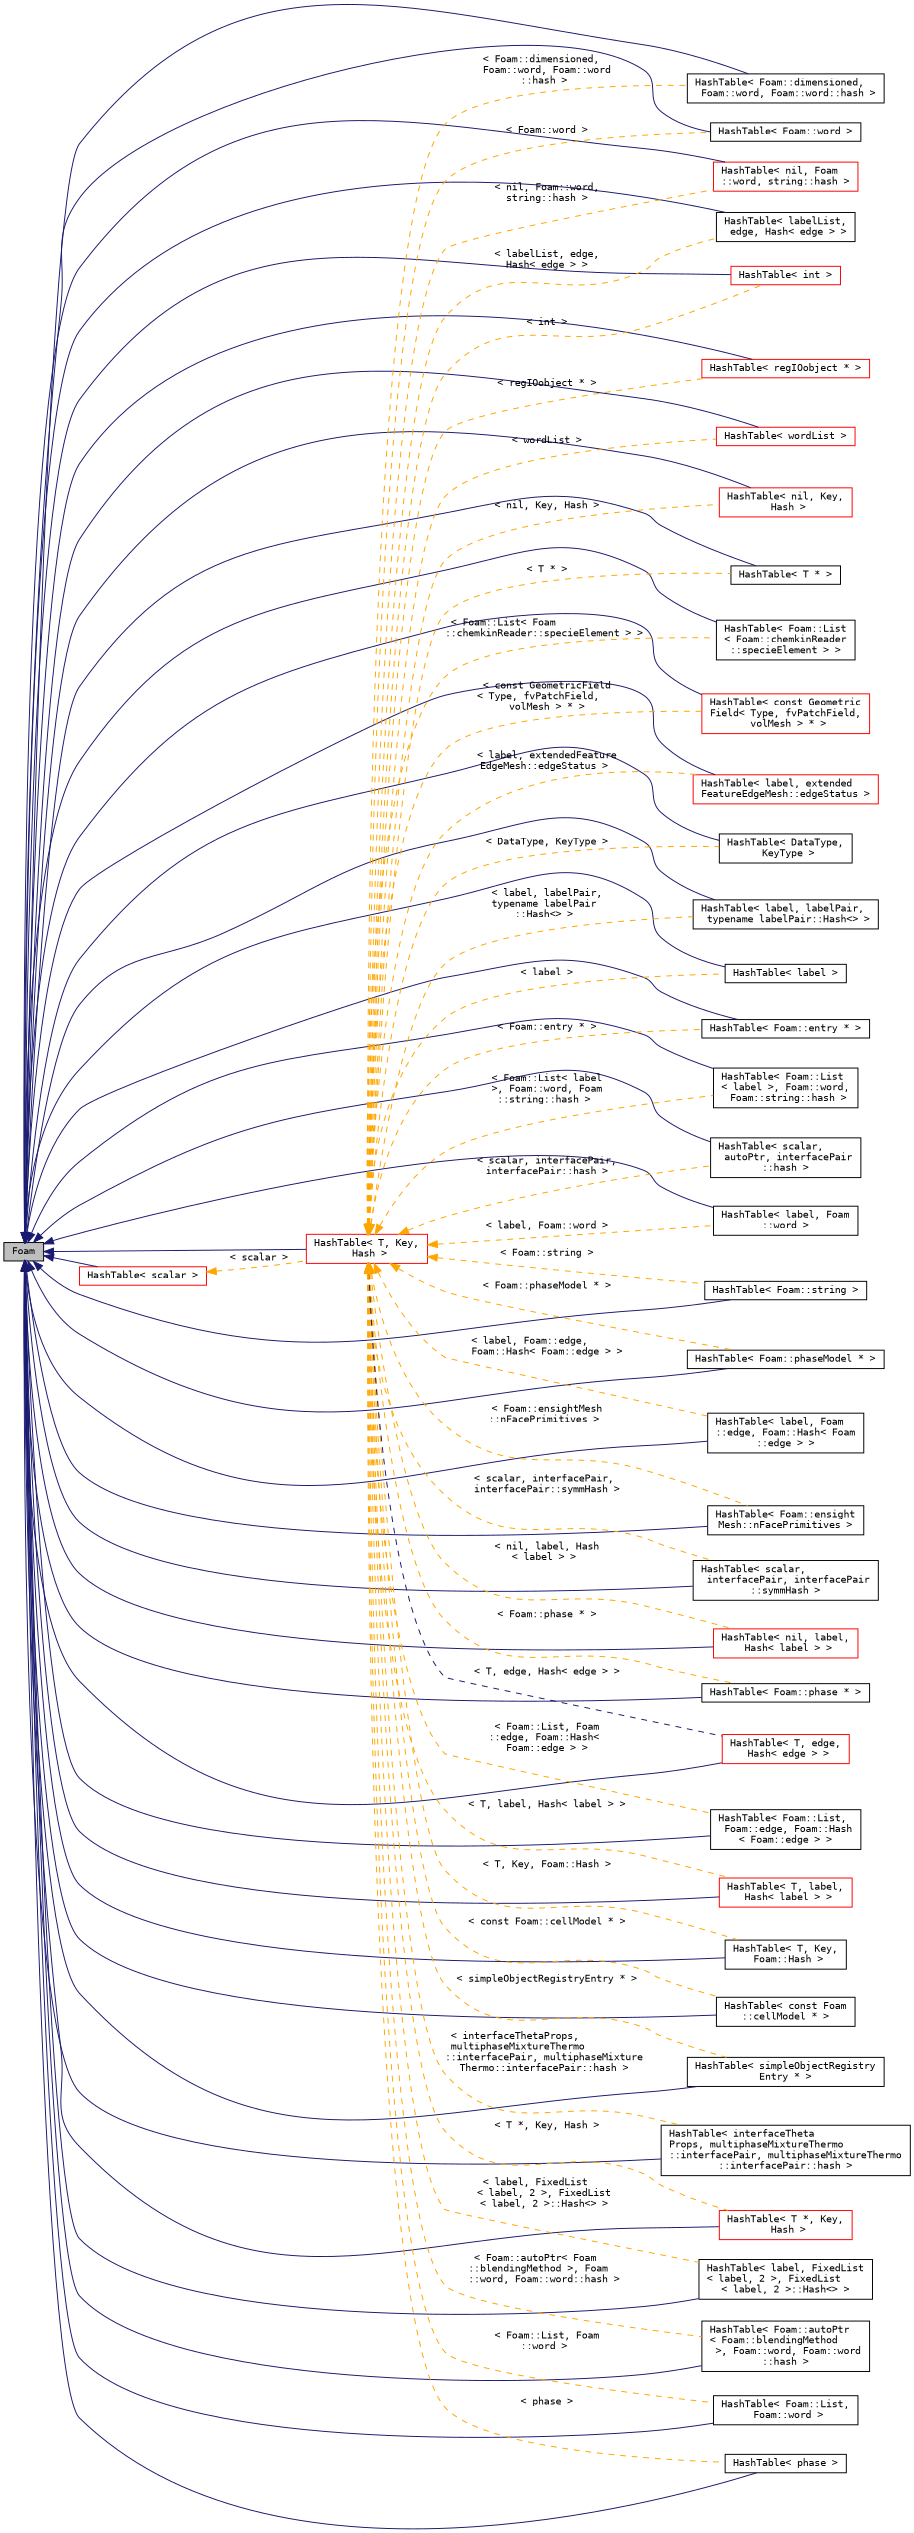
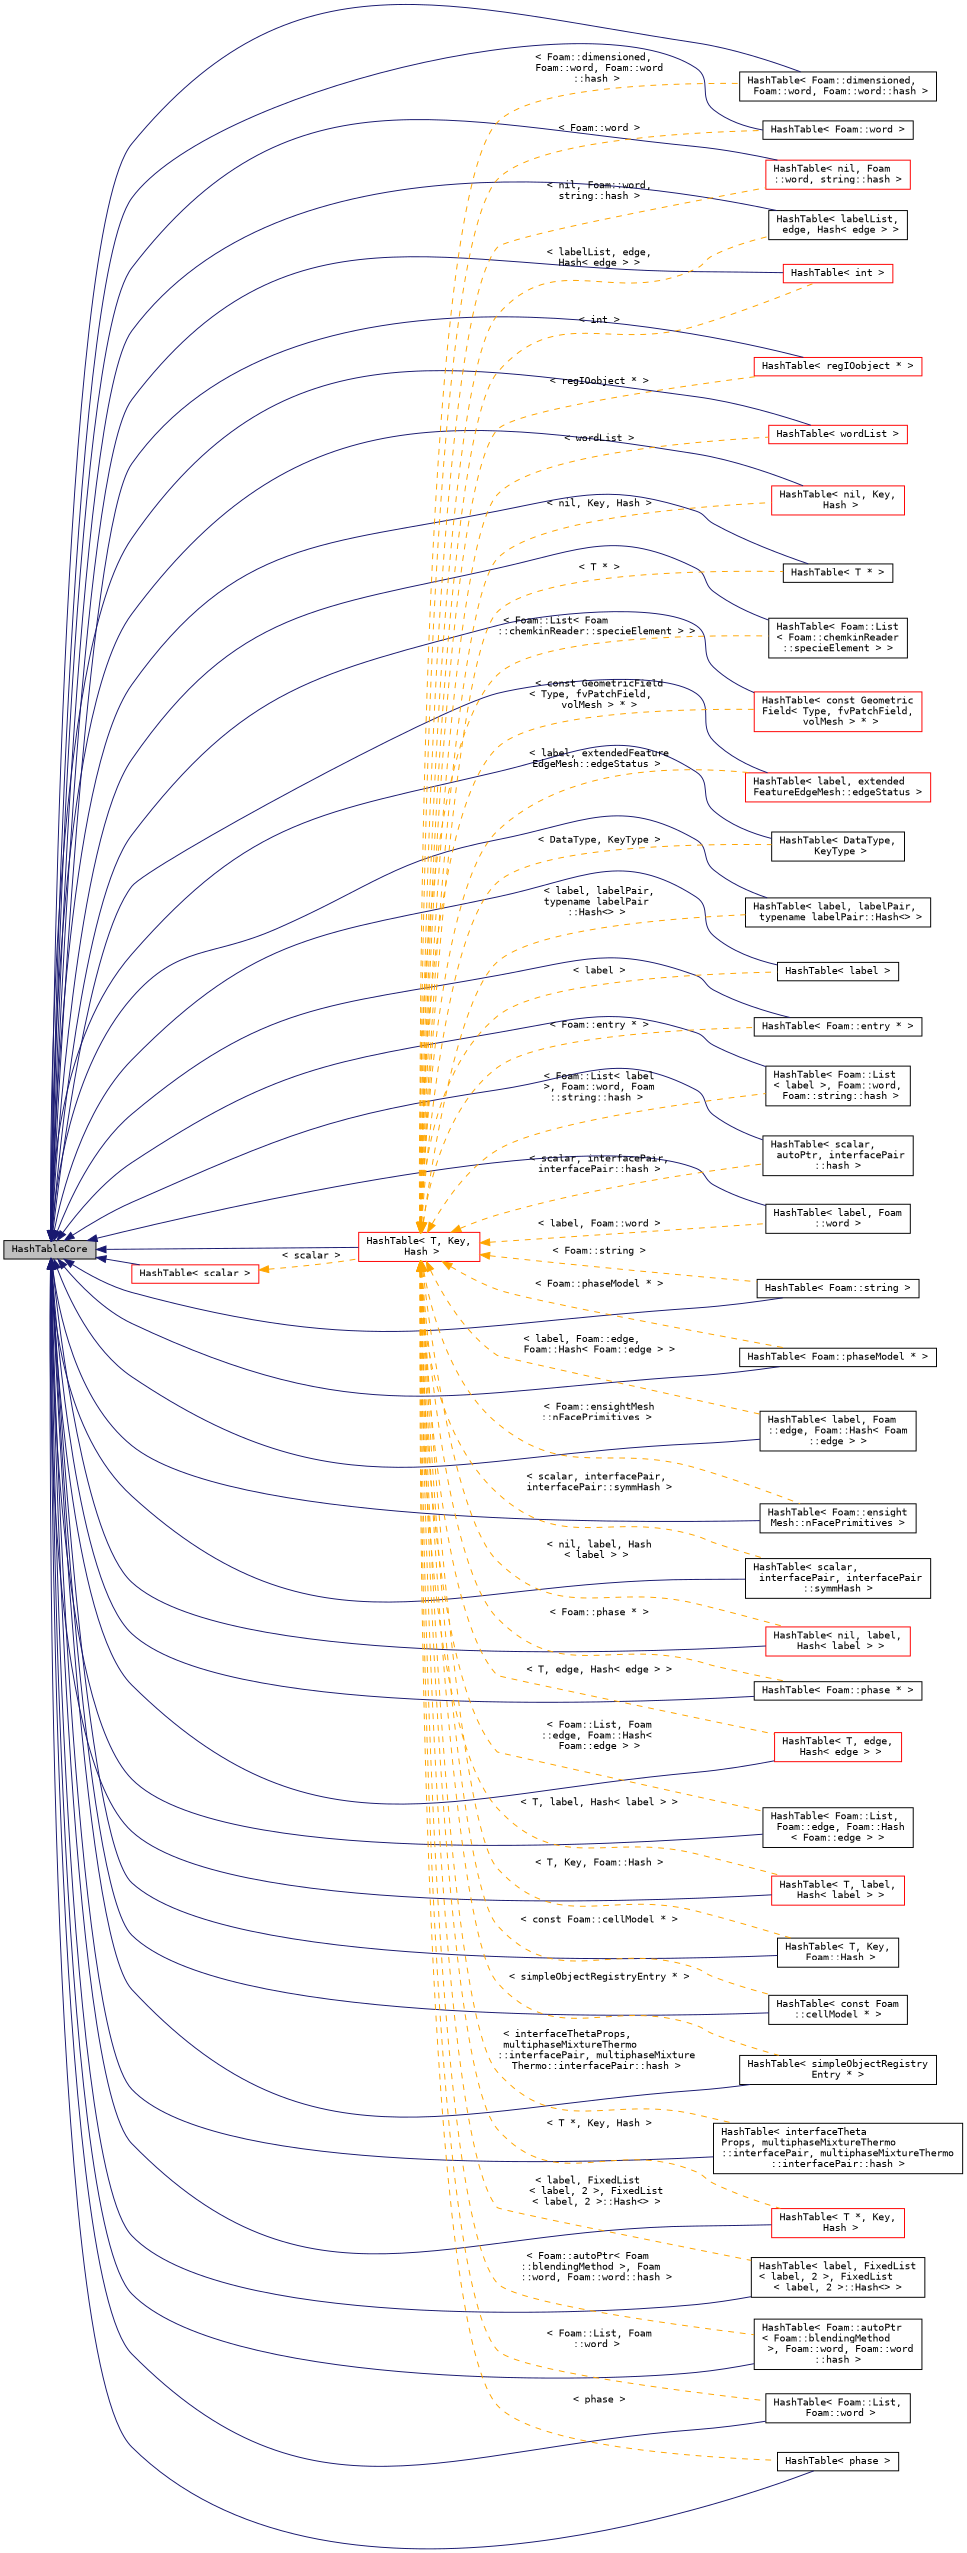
(24, 1252) -> (50, 1250)
(416, 1618) -> (468, 1616)
